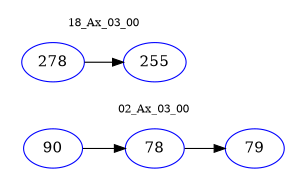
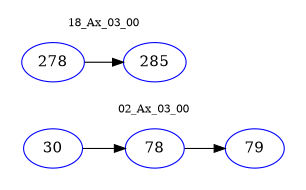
(155, 62) -> (155, 62)
(53, 148) -> (53, 148)
